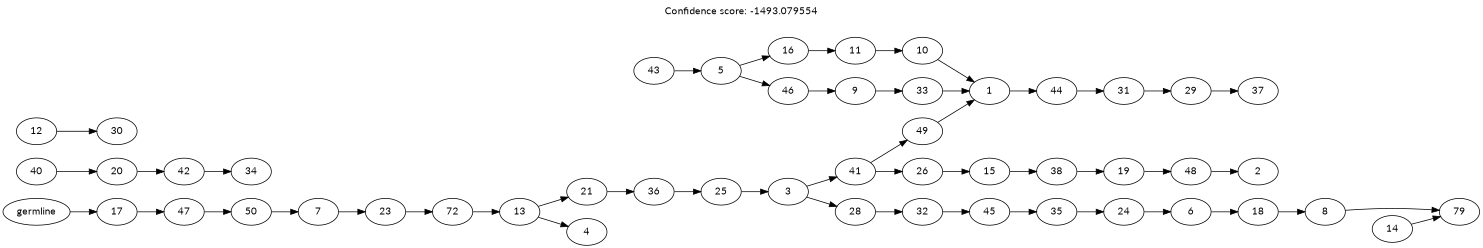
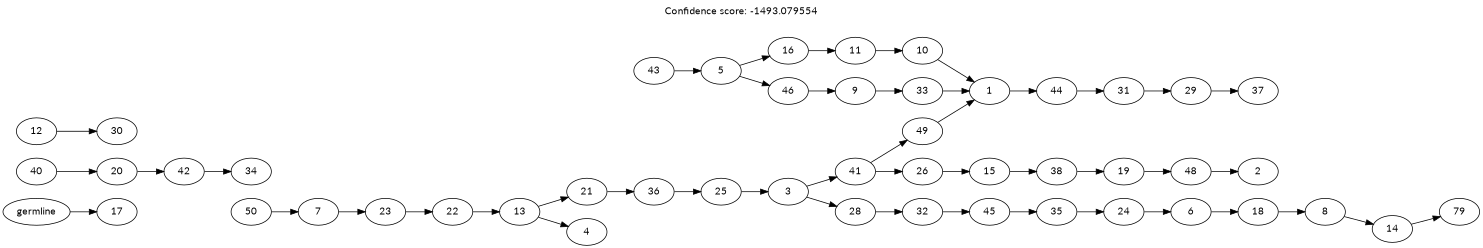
(1389, 208) -> (1355, 219)
(184, 212) -> none
(453, 212) -> (453, 212)
